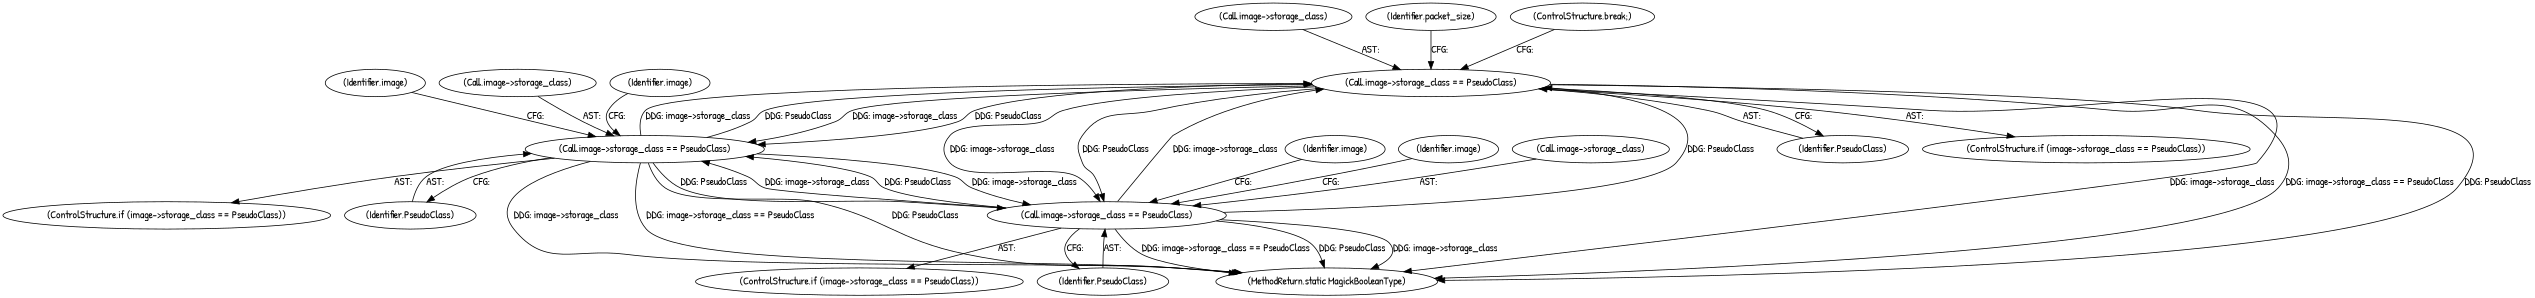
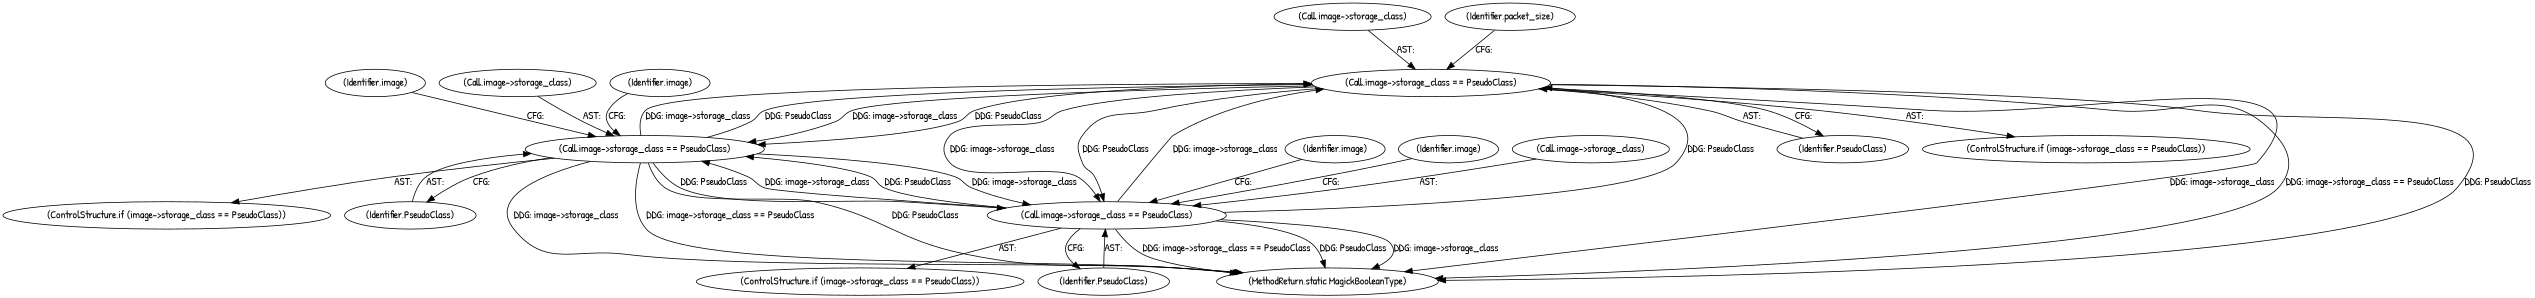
(1582, 17) -> none
